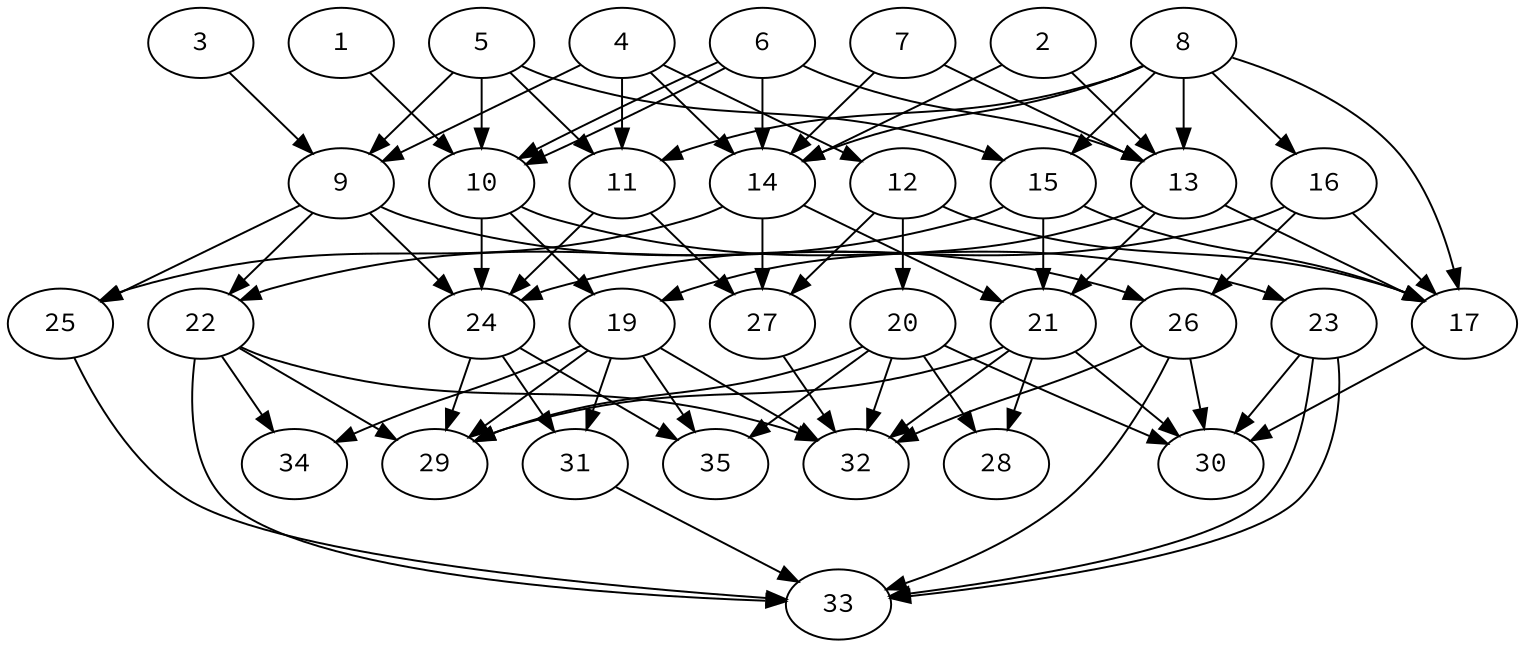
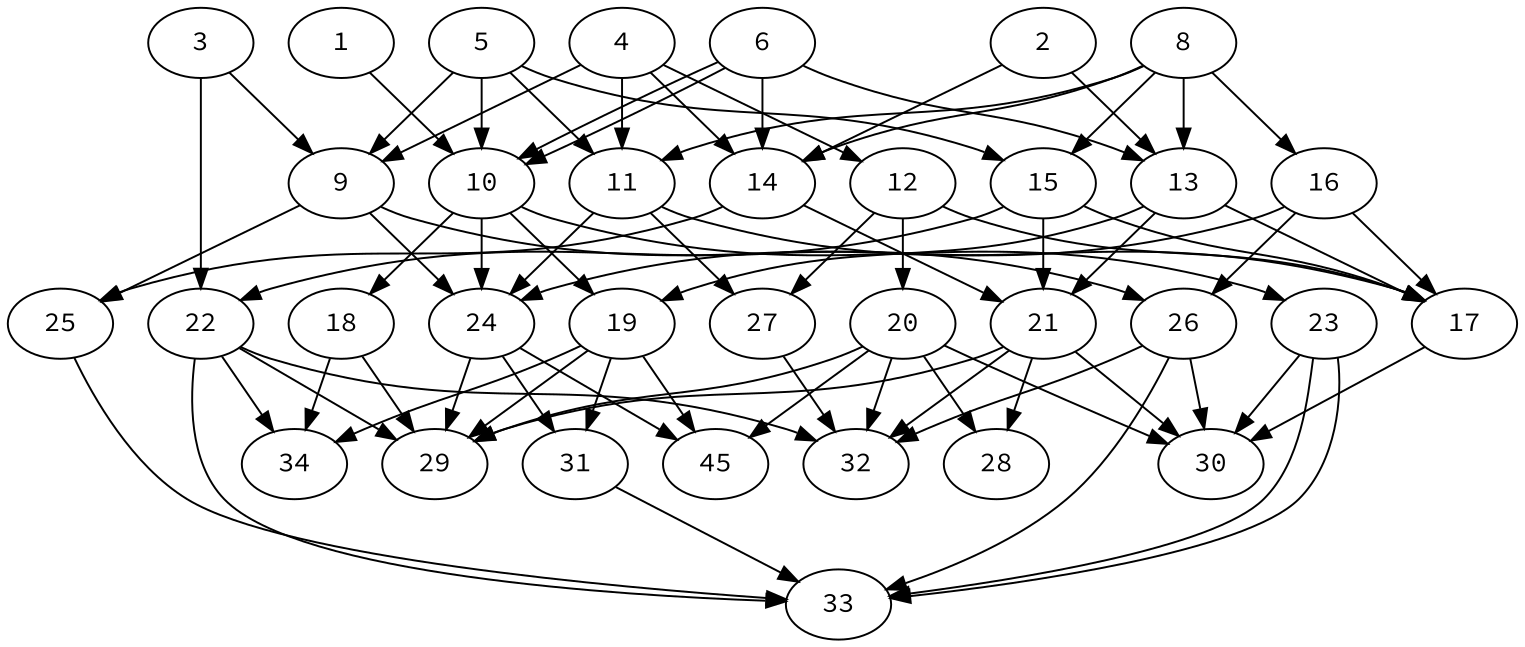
(903, 43) -> none
(1376, 131) -> (1033, 254)
(762, 241) -> none
(278, 246) -> (201, 173)
none -> (341, 324)
(709, 377) -> none
(716, 464) -> (716, 464)
